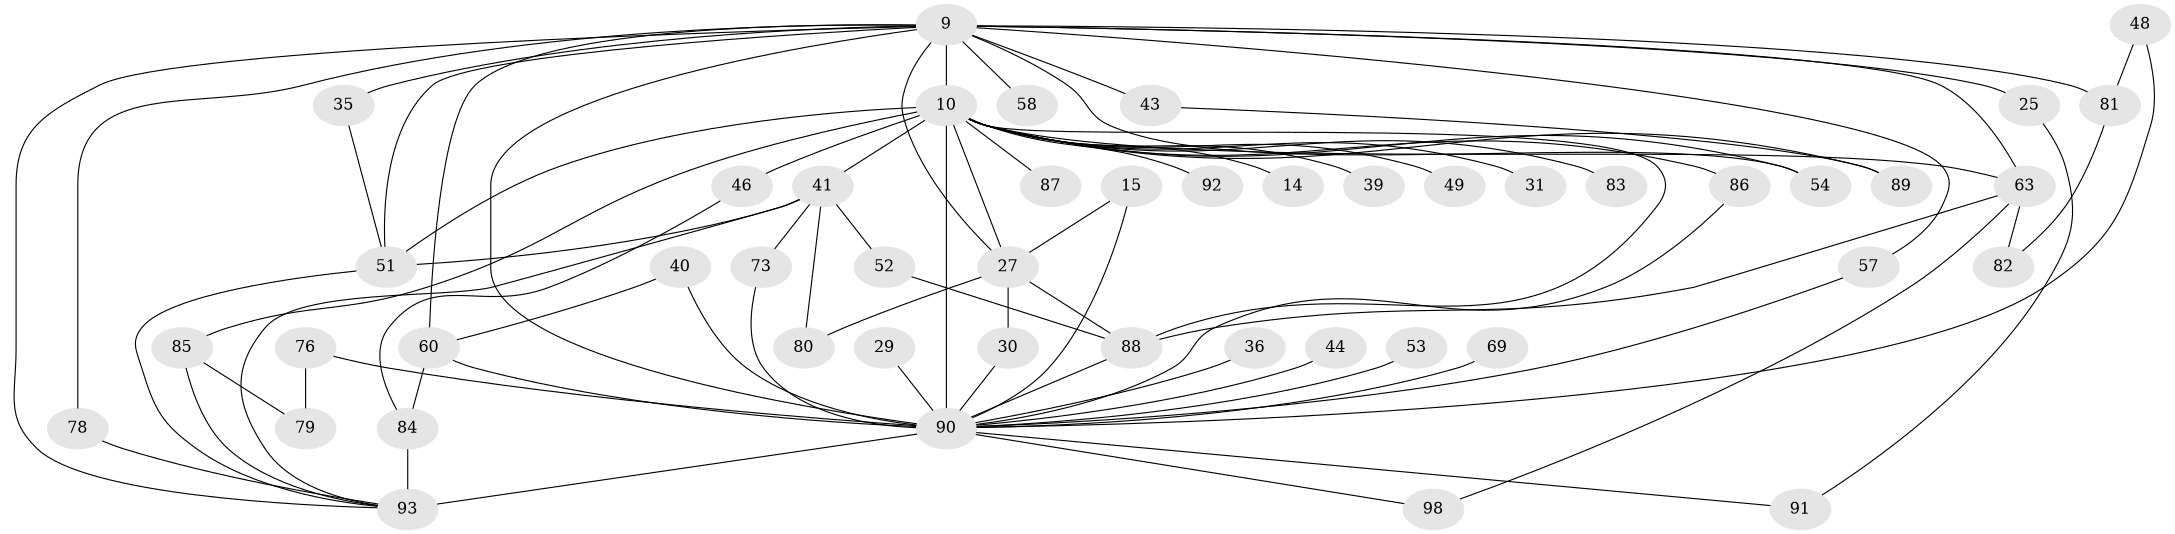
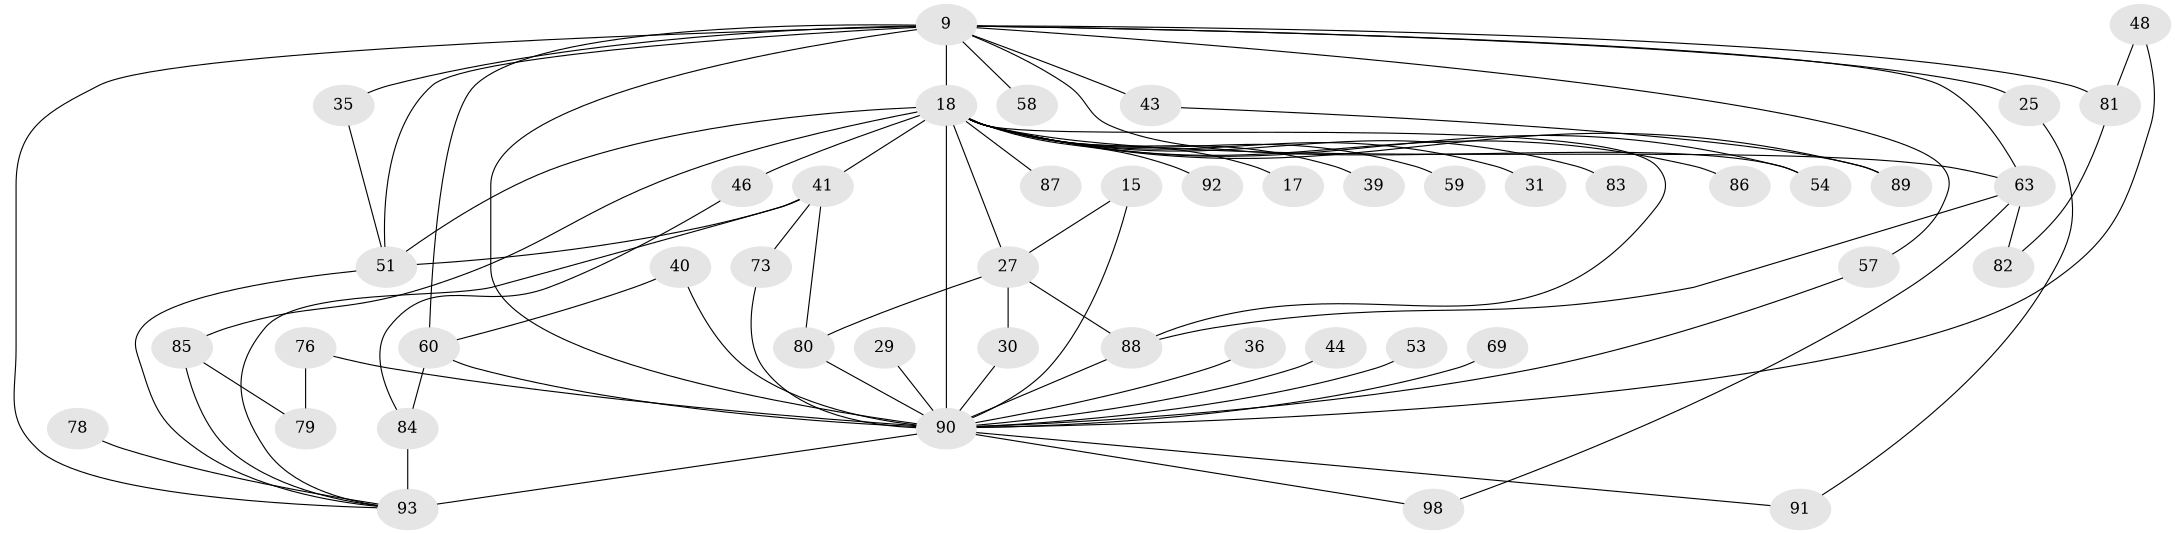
(362, 72) -> none
(946, 105) -> (946, 105)
(918, 154) -> none
(1293, 186) -> (1293, 186)
(1455, 186) -> (1455, 186)
(885, 267) -> none
(1197, 341) -> (875, 388)
